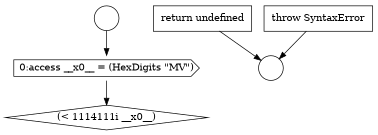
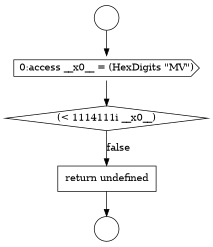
(318, 18) -> none
none -> (107, 145)
